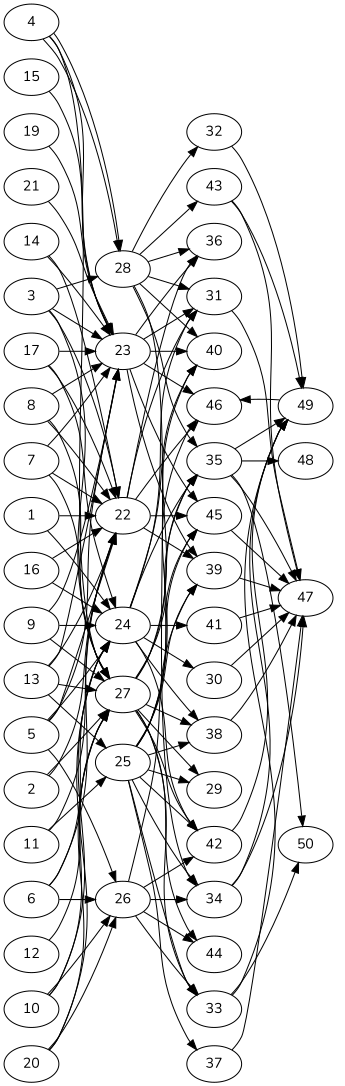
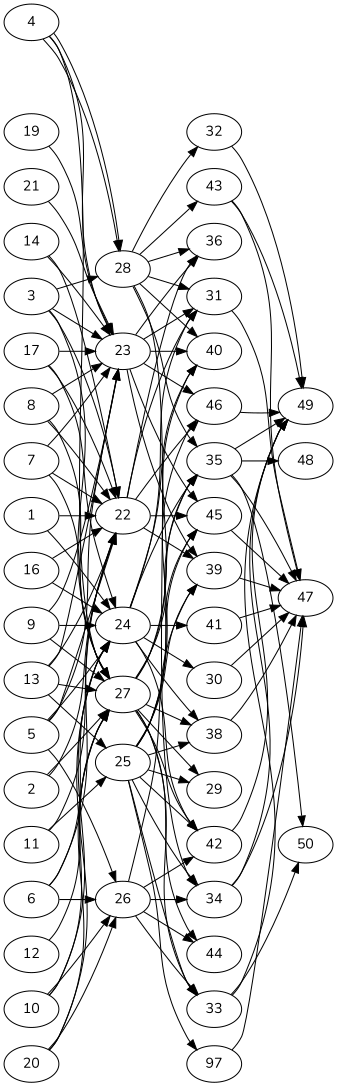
(31, 77) -> none
(260, 399) -> (255, 413)
(214, 1064) -> (214, 1064)
